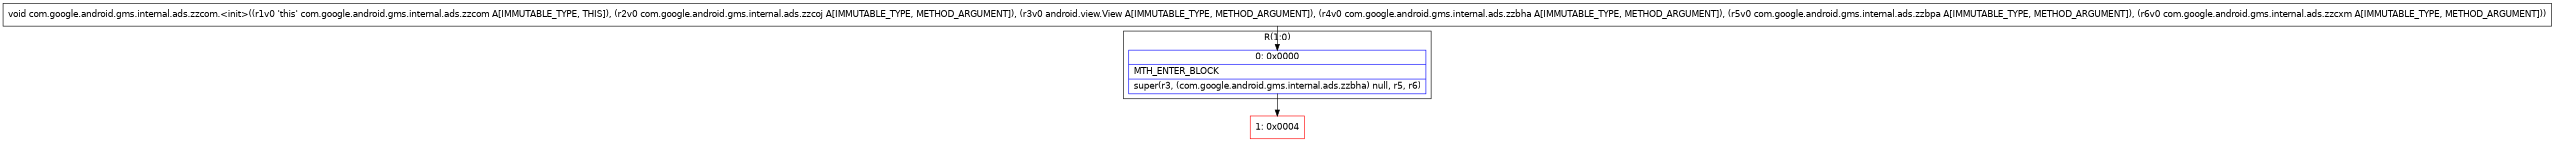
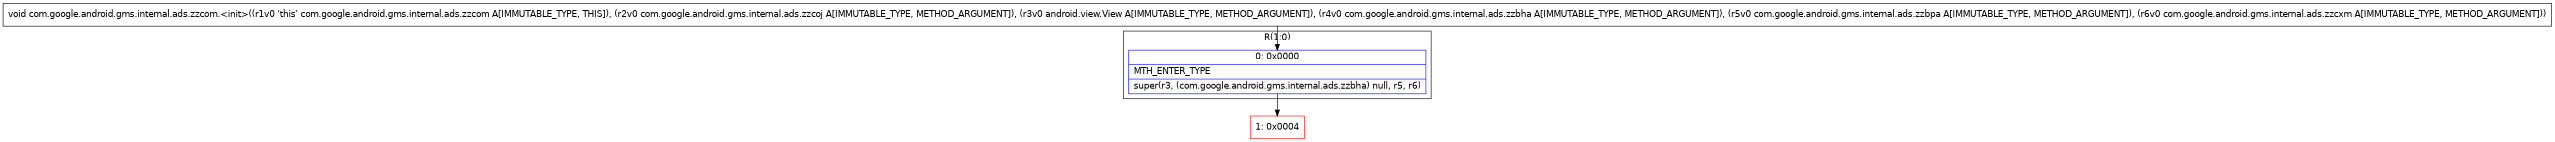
(1176, 71) -> (1172, 71)
